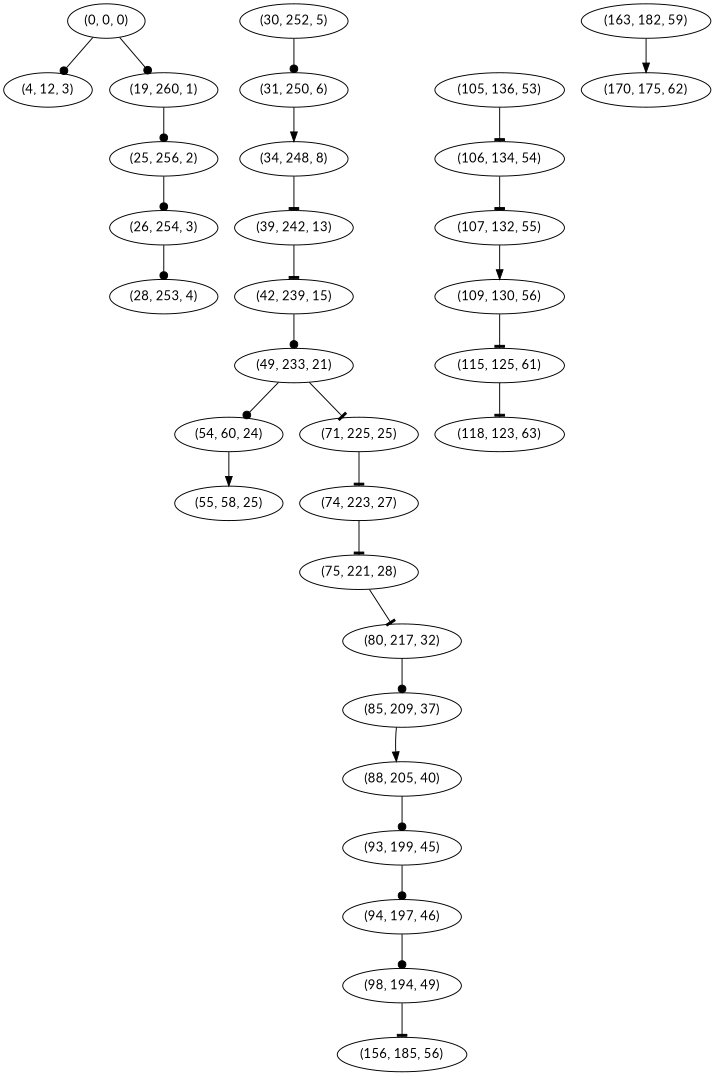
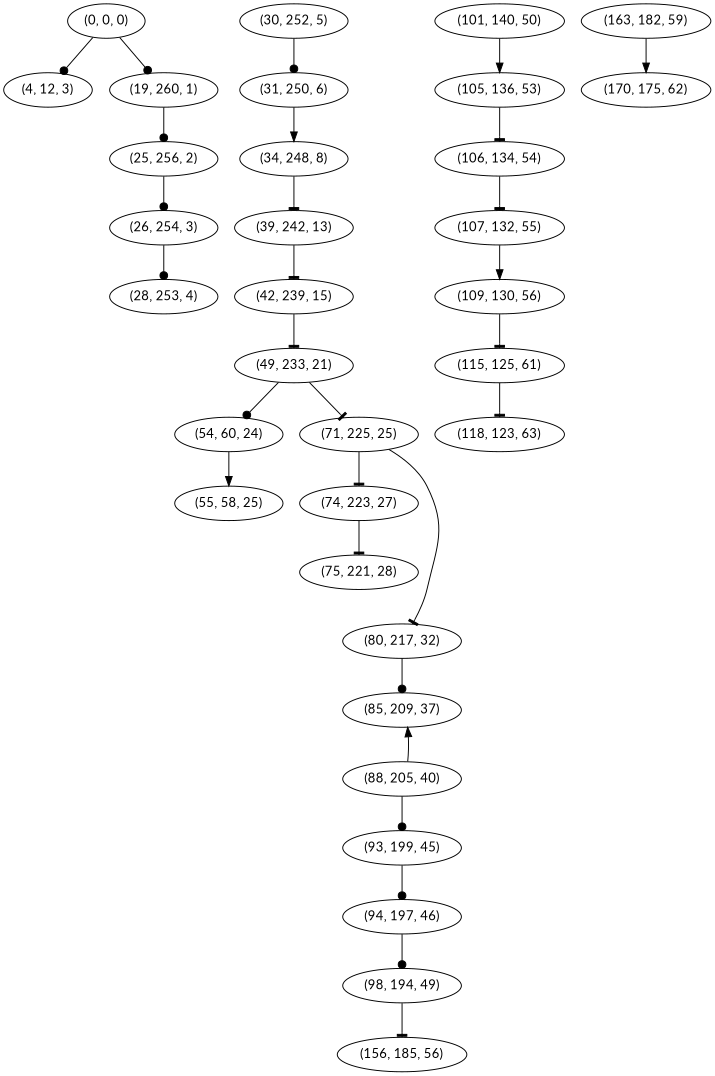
none -> (500, 21)
(294, 329) -> (294, 329)
(379, 605) -> (439, 527)
(396, 740) -> (408, 749)
